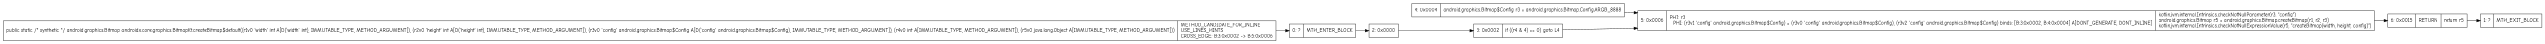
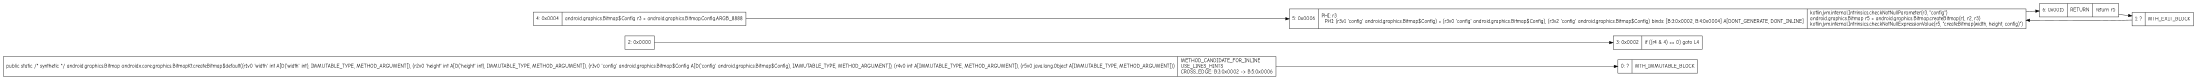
(1598, 29) -> (2081, 20)
(1330, 31) -> (1665, 66)
(1360, 31) -> none
